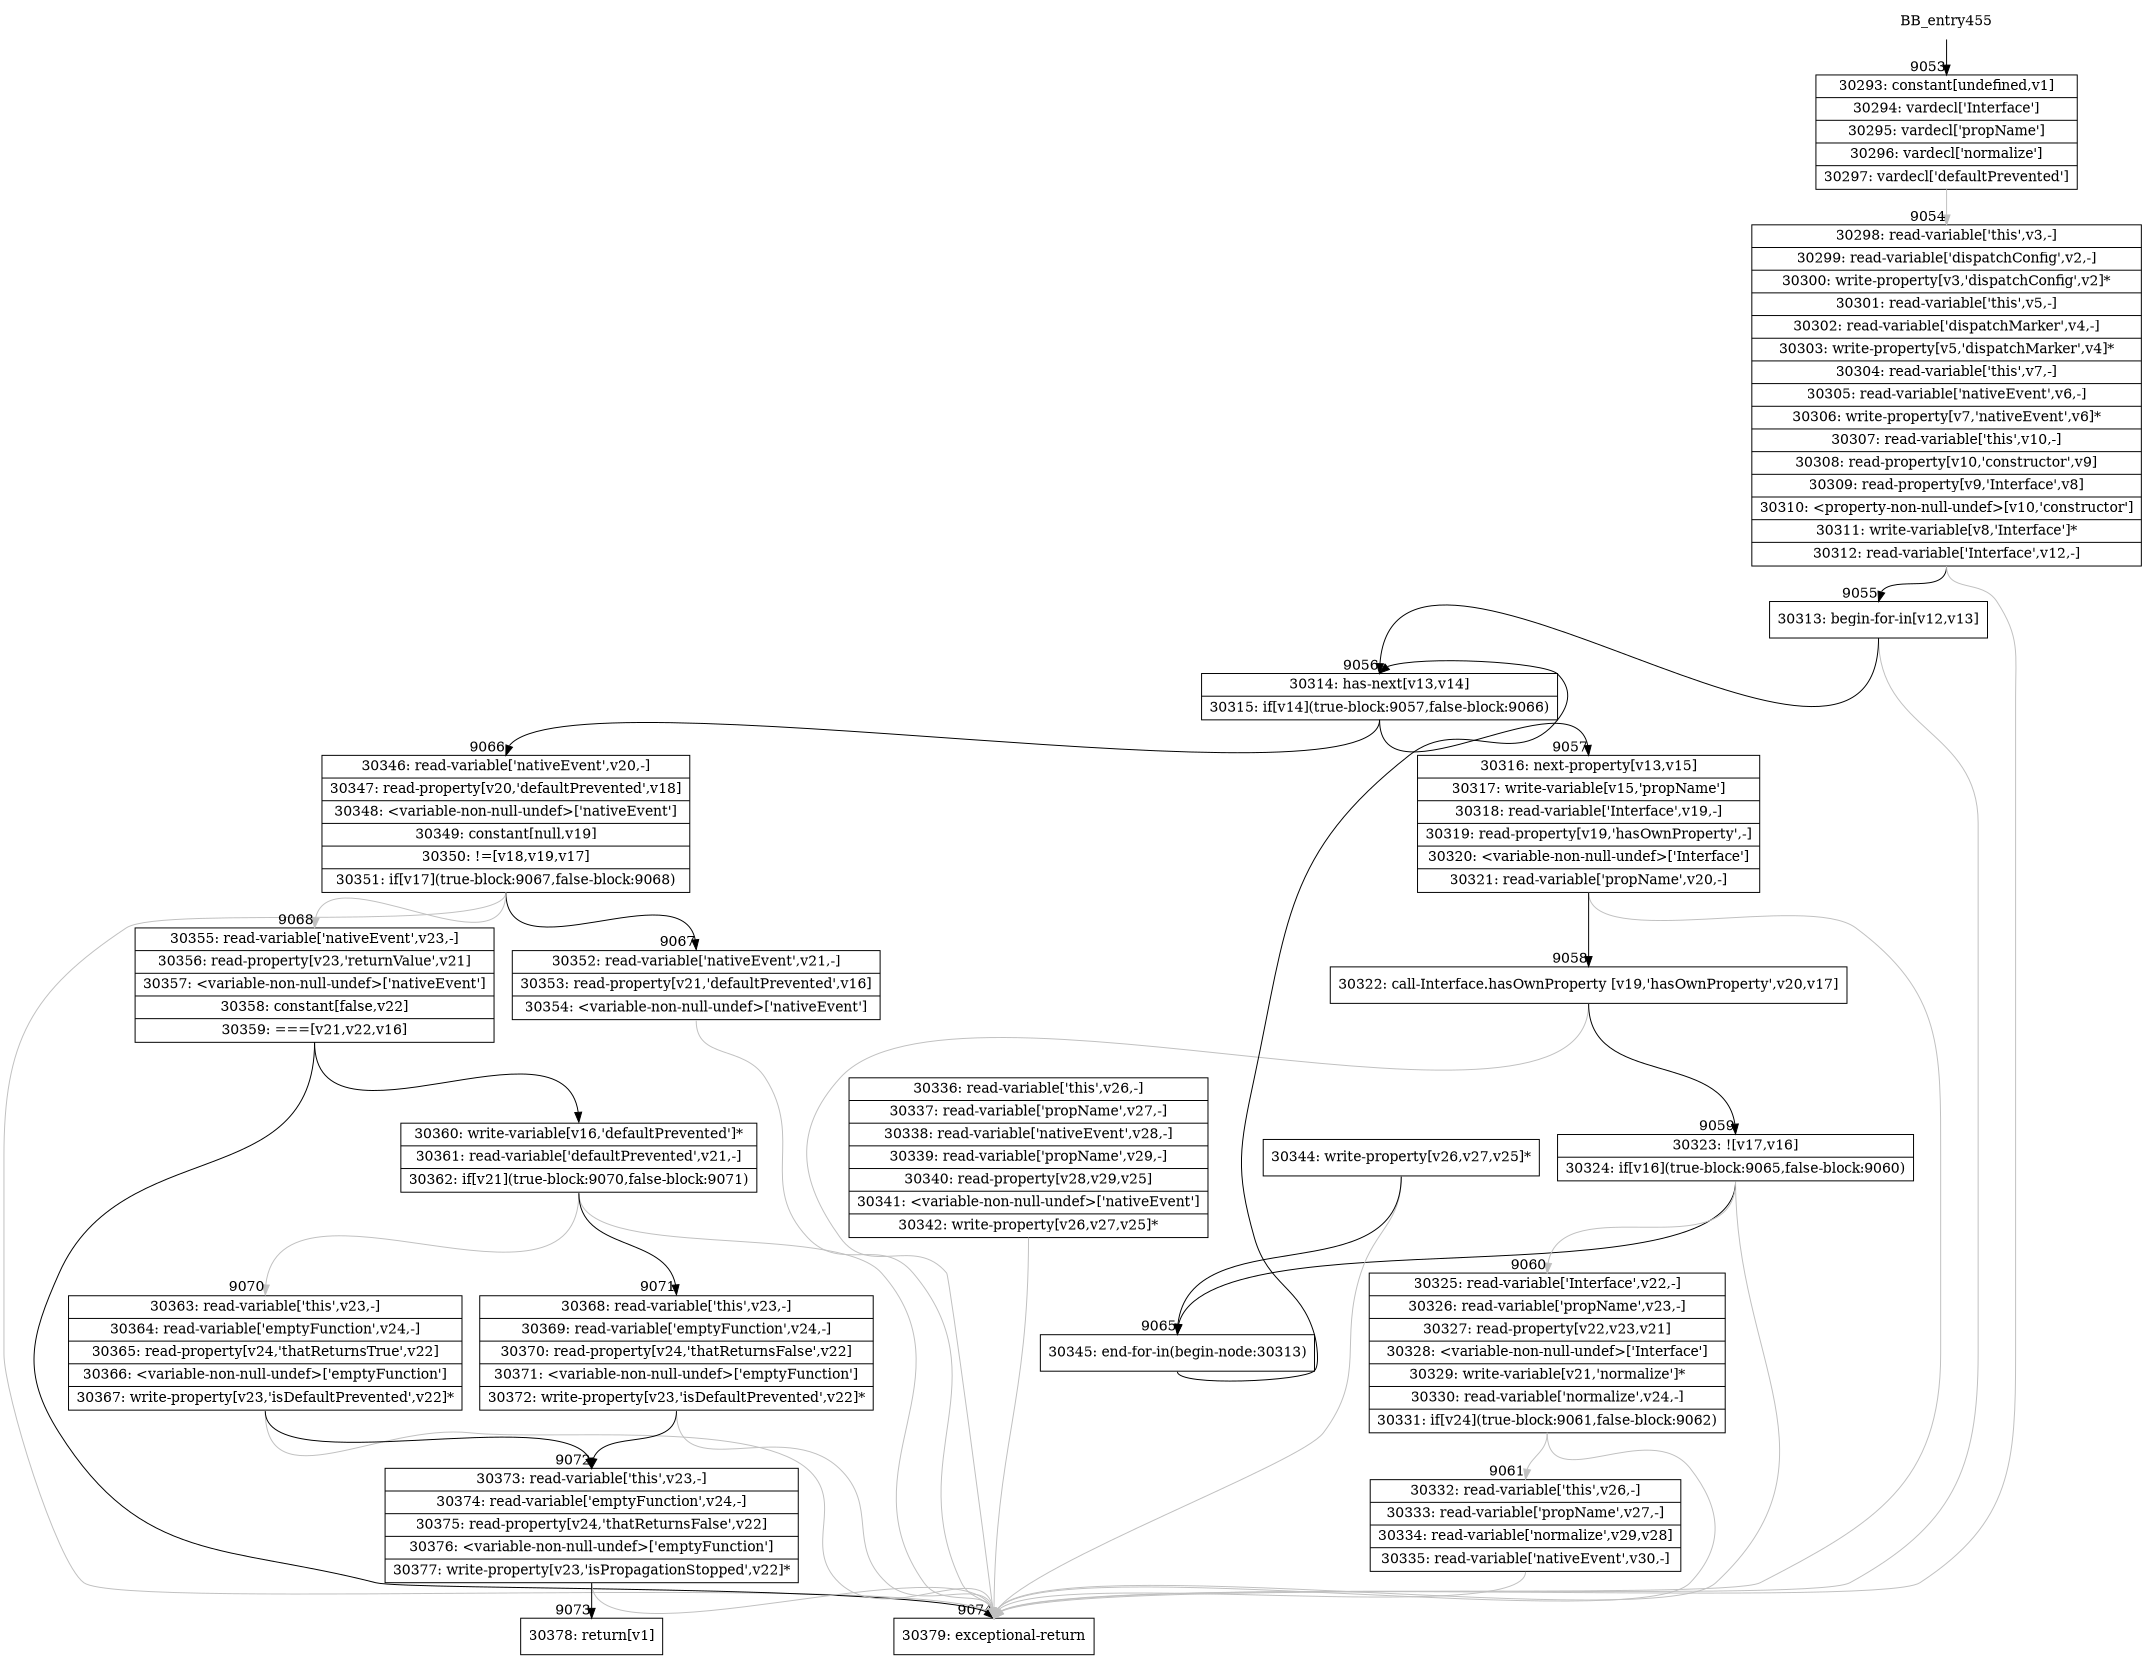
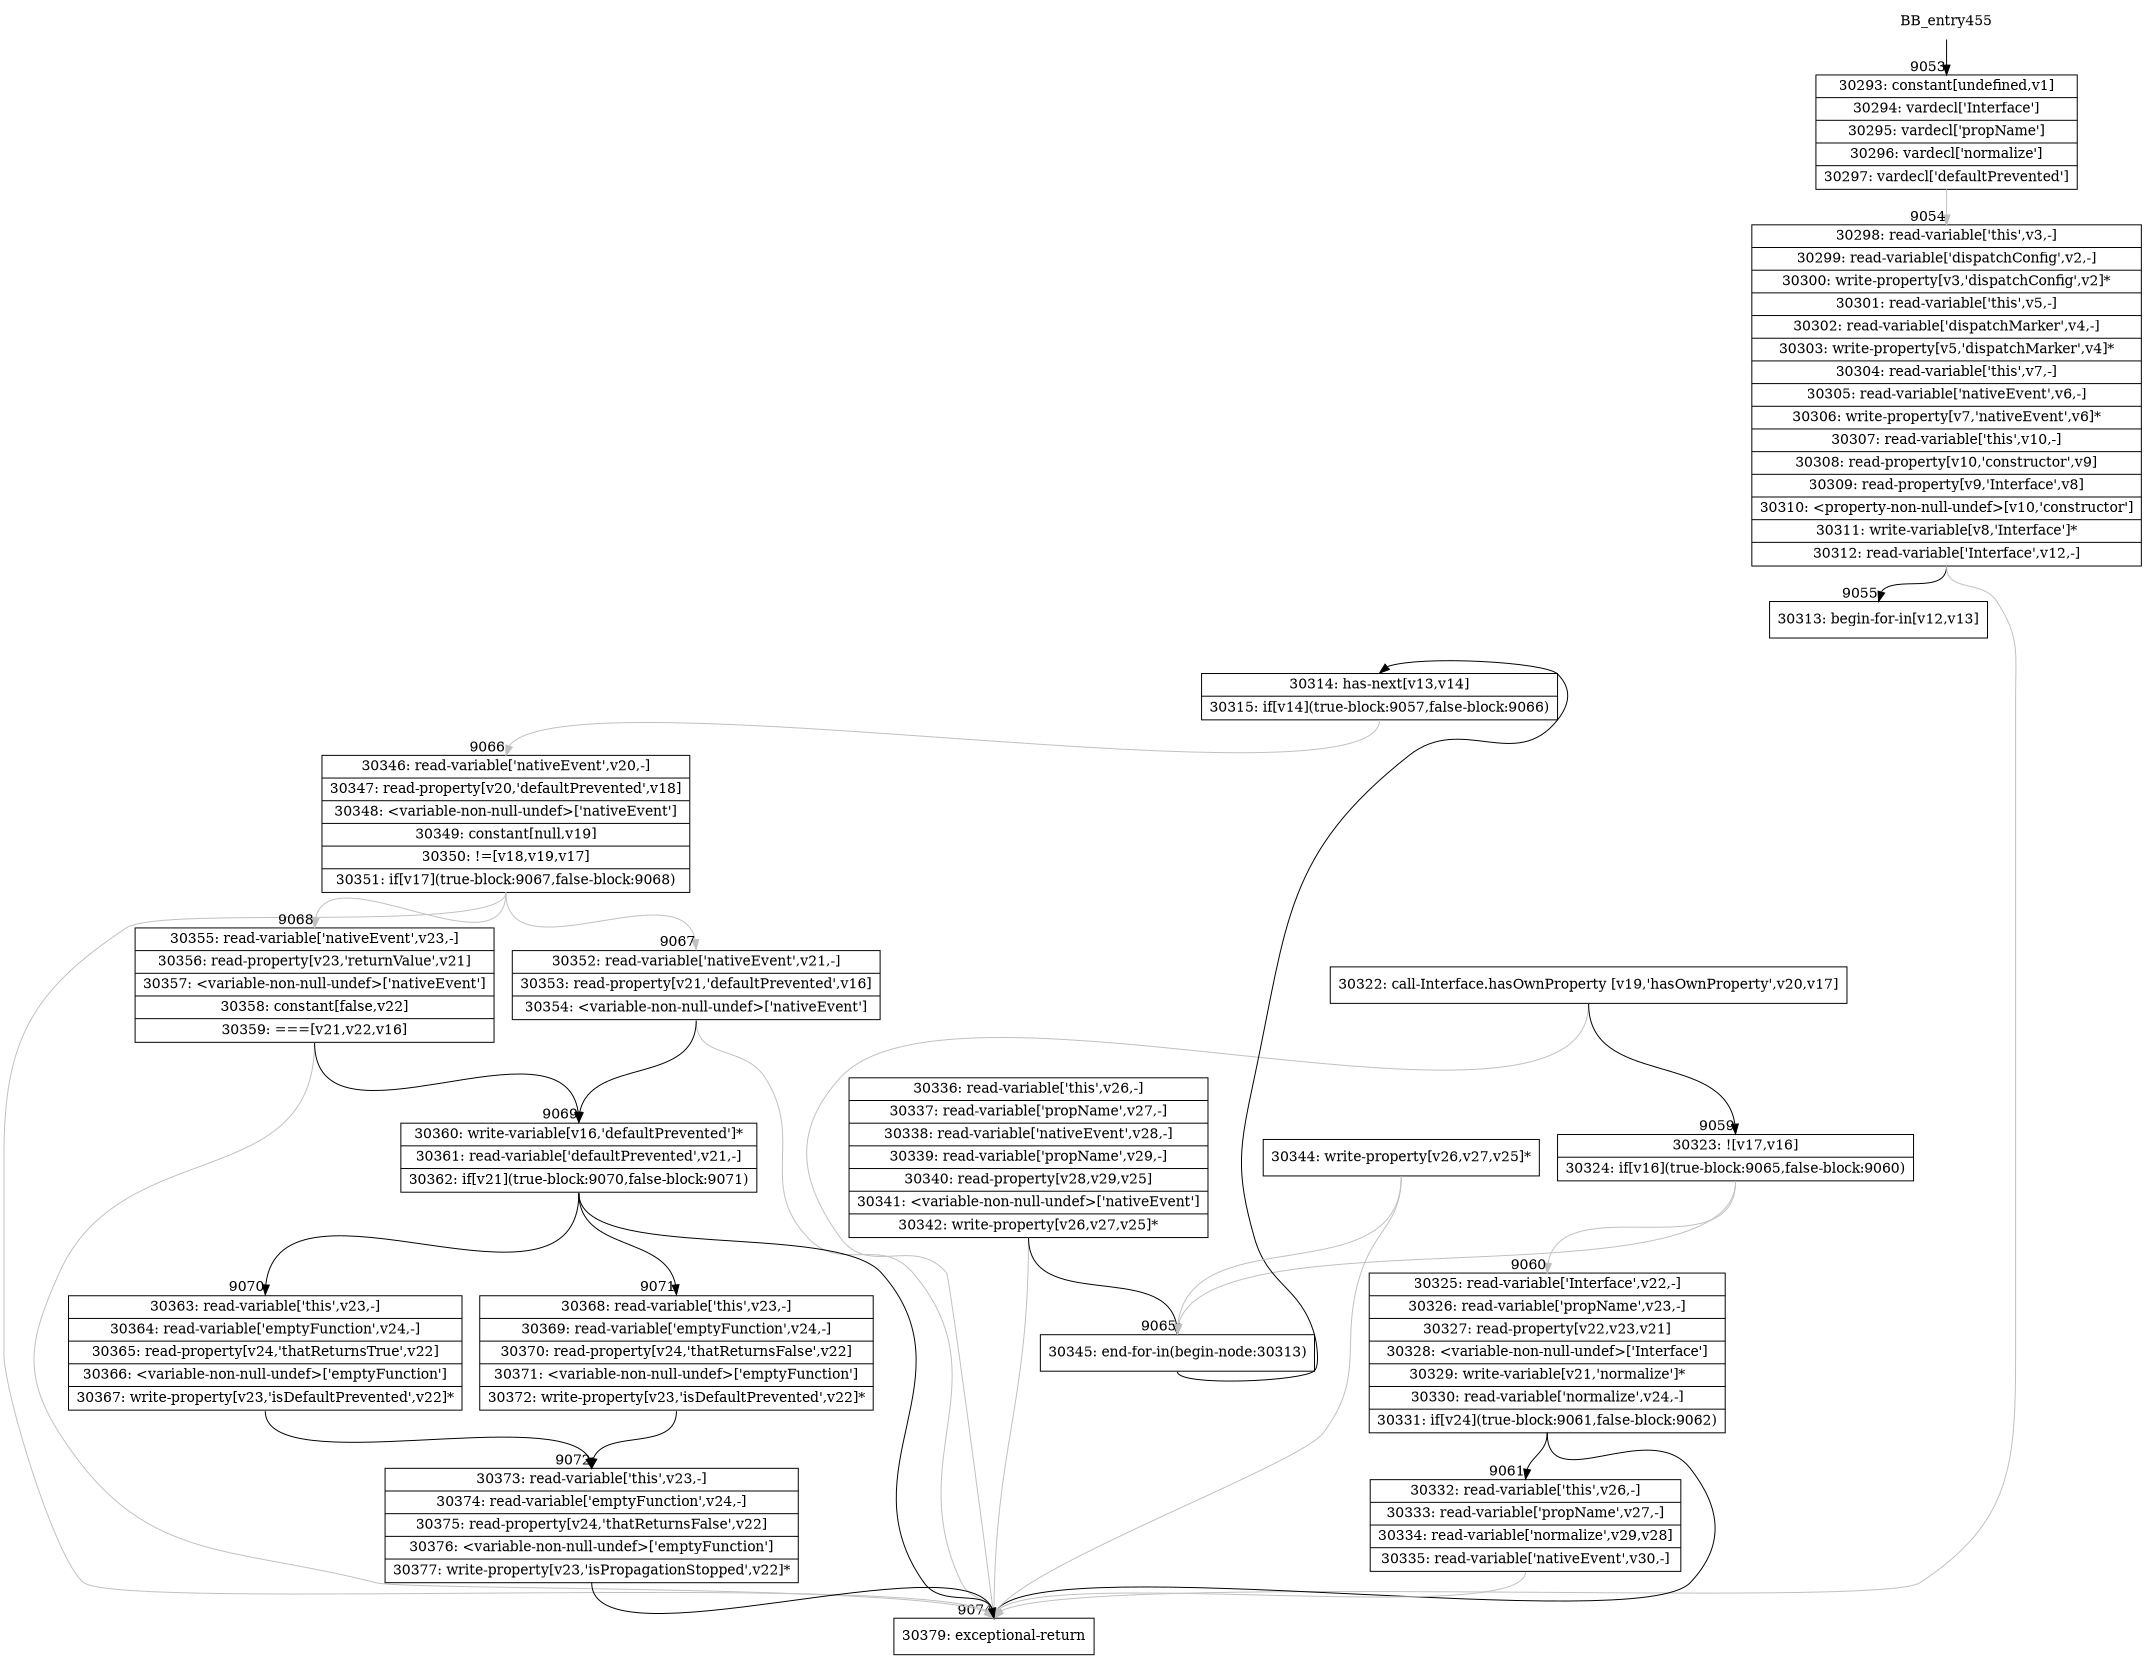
(1634, 658) -> none
(947, 738) -> (947, 738)
(1589, 824) -> none
(596, 922) -> (596, 922)
none -> (642, 1070)
(427, 1245) -> (427, 1245)
(1294, 1255) -> (1294, 1255)
(1461, 1258) -> (1461, 1258)
none -> (1098, 1285)
(902, 1305) -> (902, 1305)
(670, 1437) -> none
(1540, 1452) -> (1540, 1452)
(854, 1489) -> none
(1922, 1531) -> none
(235, 1554) -> (235, 1554)
(1730, 1566) -> none
(1703, 1567) -> (1490, 1599)
(788, 1601) -> (788, 1601)
(592, 1636) -> none
